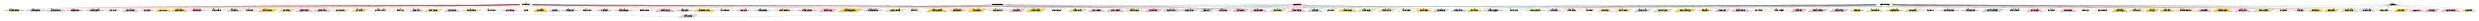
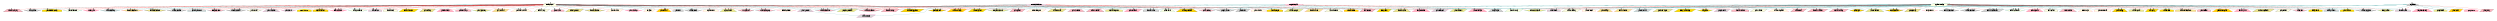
none -> (728, 11)
